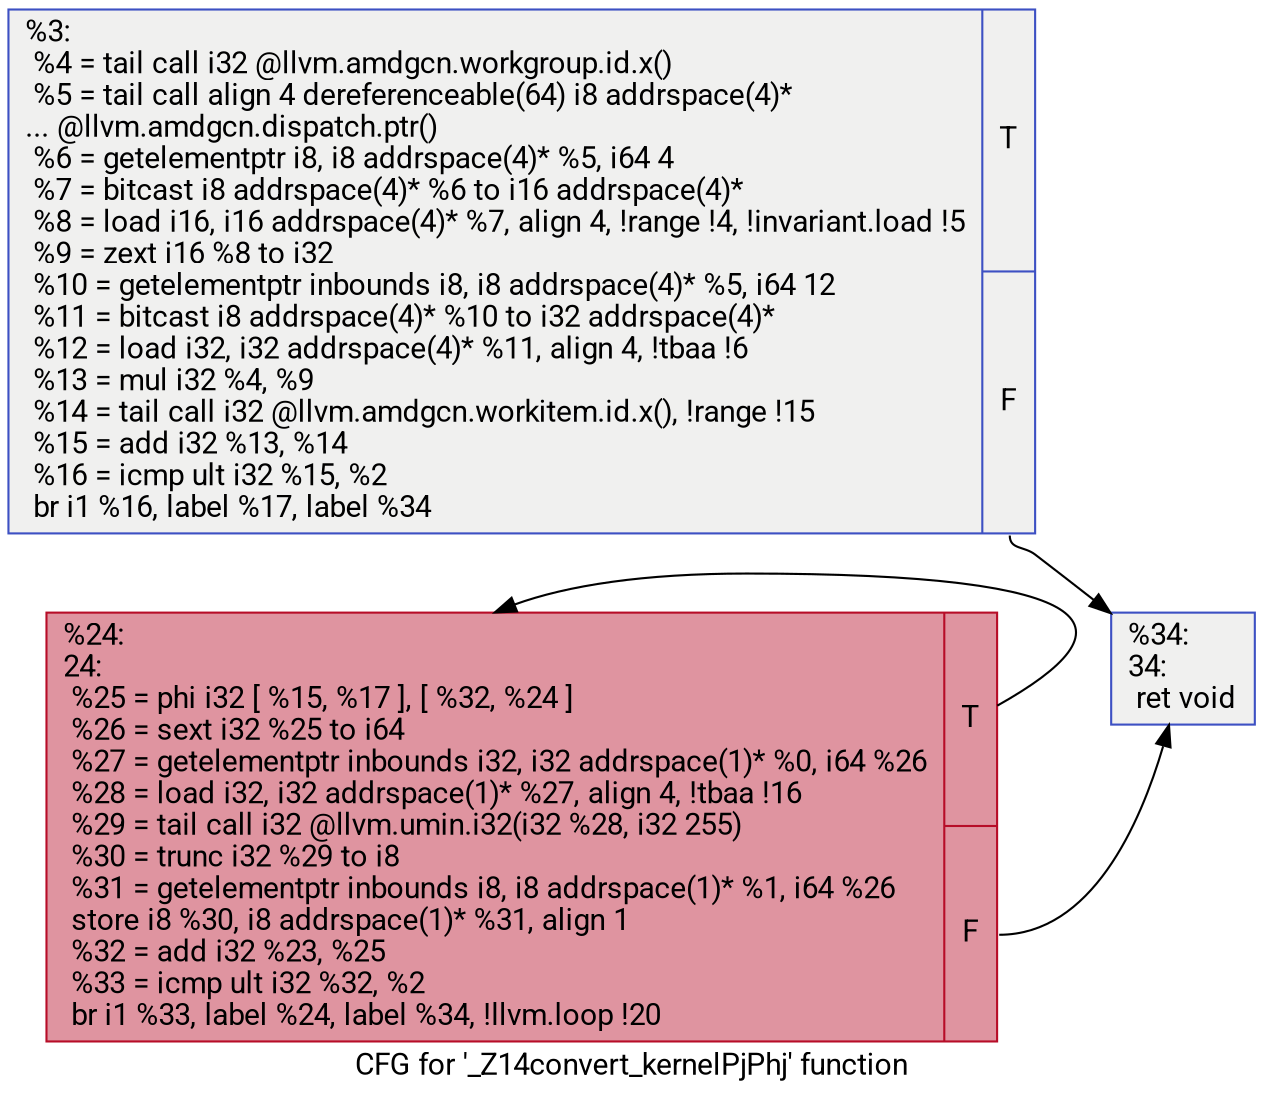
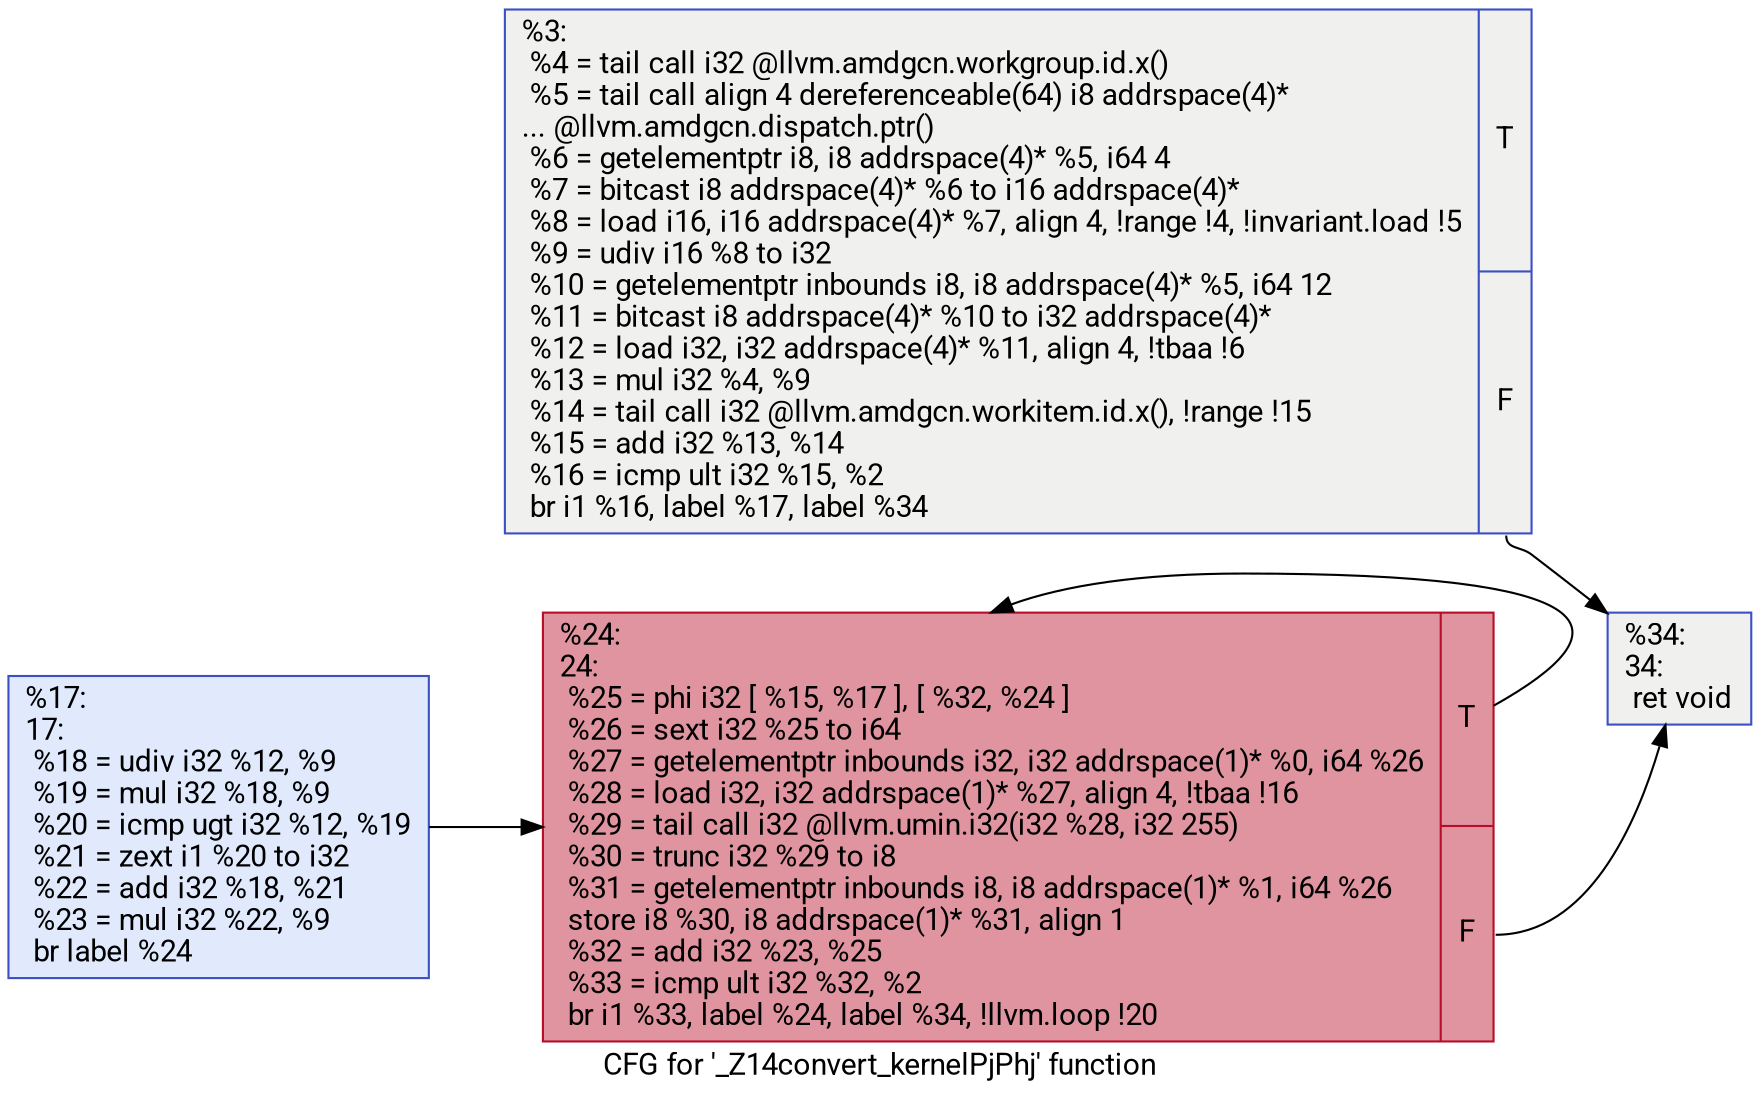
(180, 255) -> (677, 255)
none -> (219, 827)
